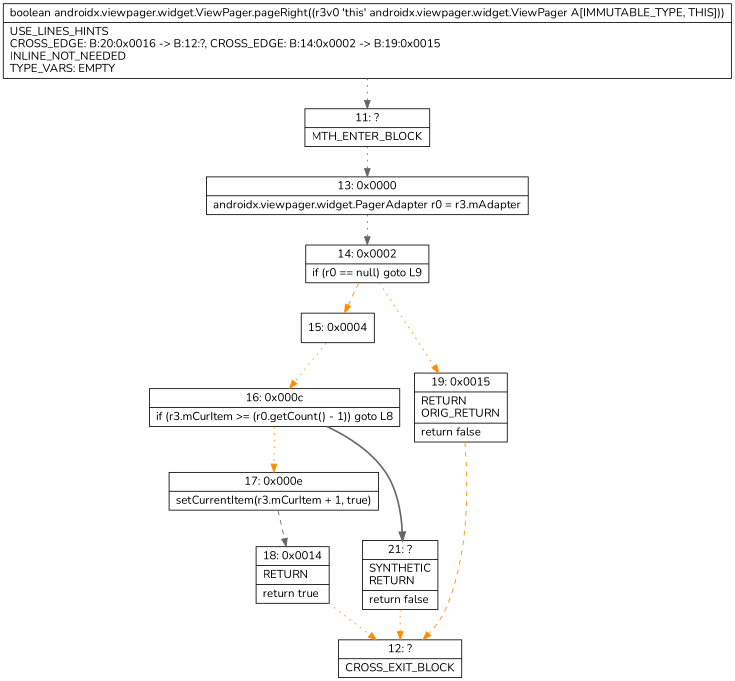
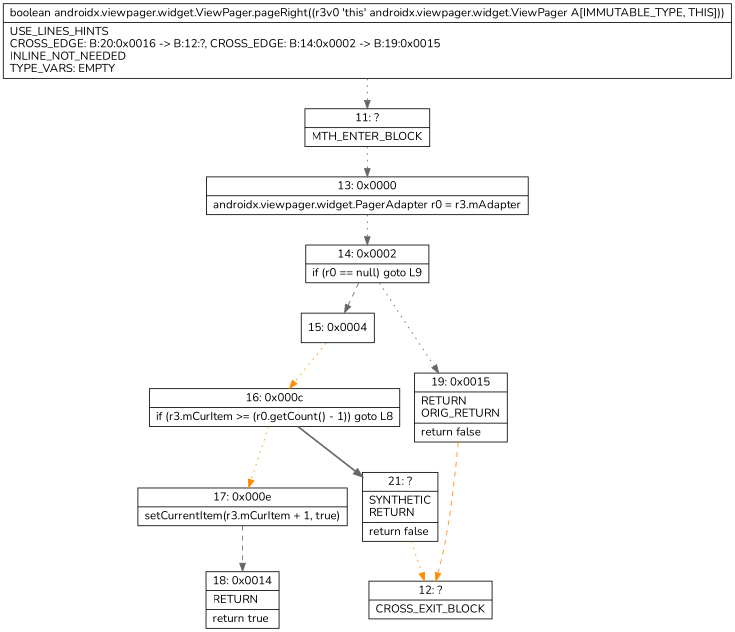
(353, 294) -> (353, 294)
(407, 324) -> (407, 324)
(349, 619) -> none
